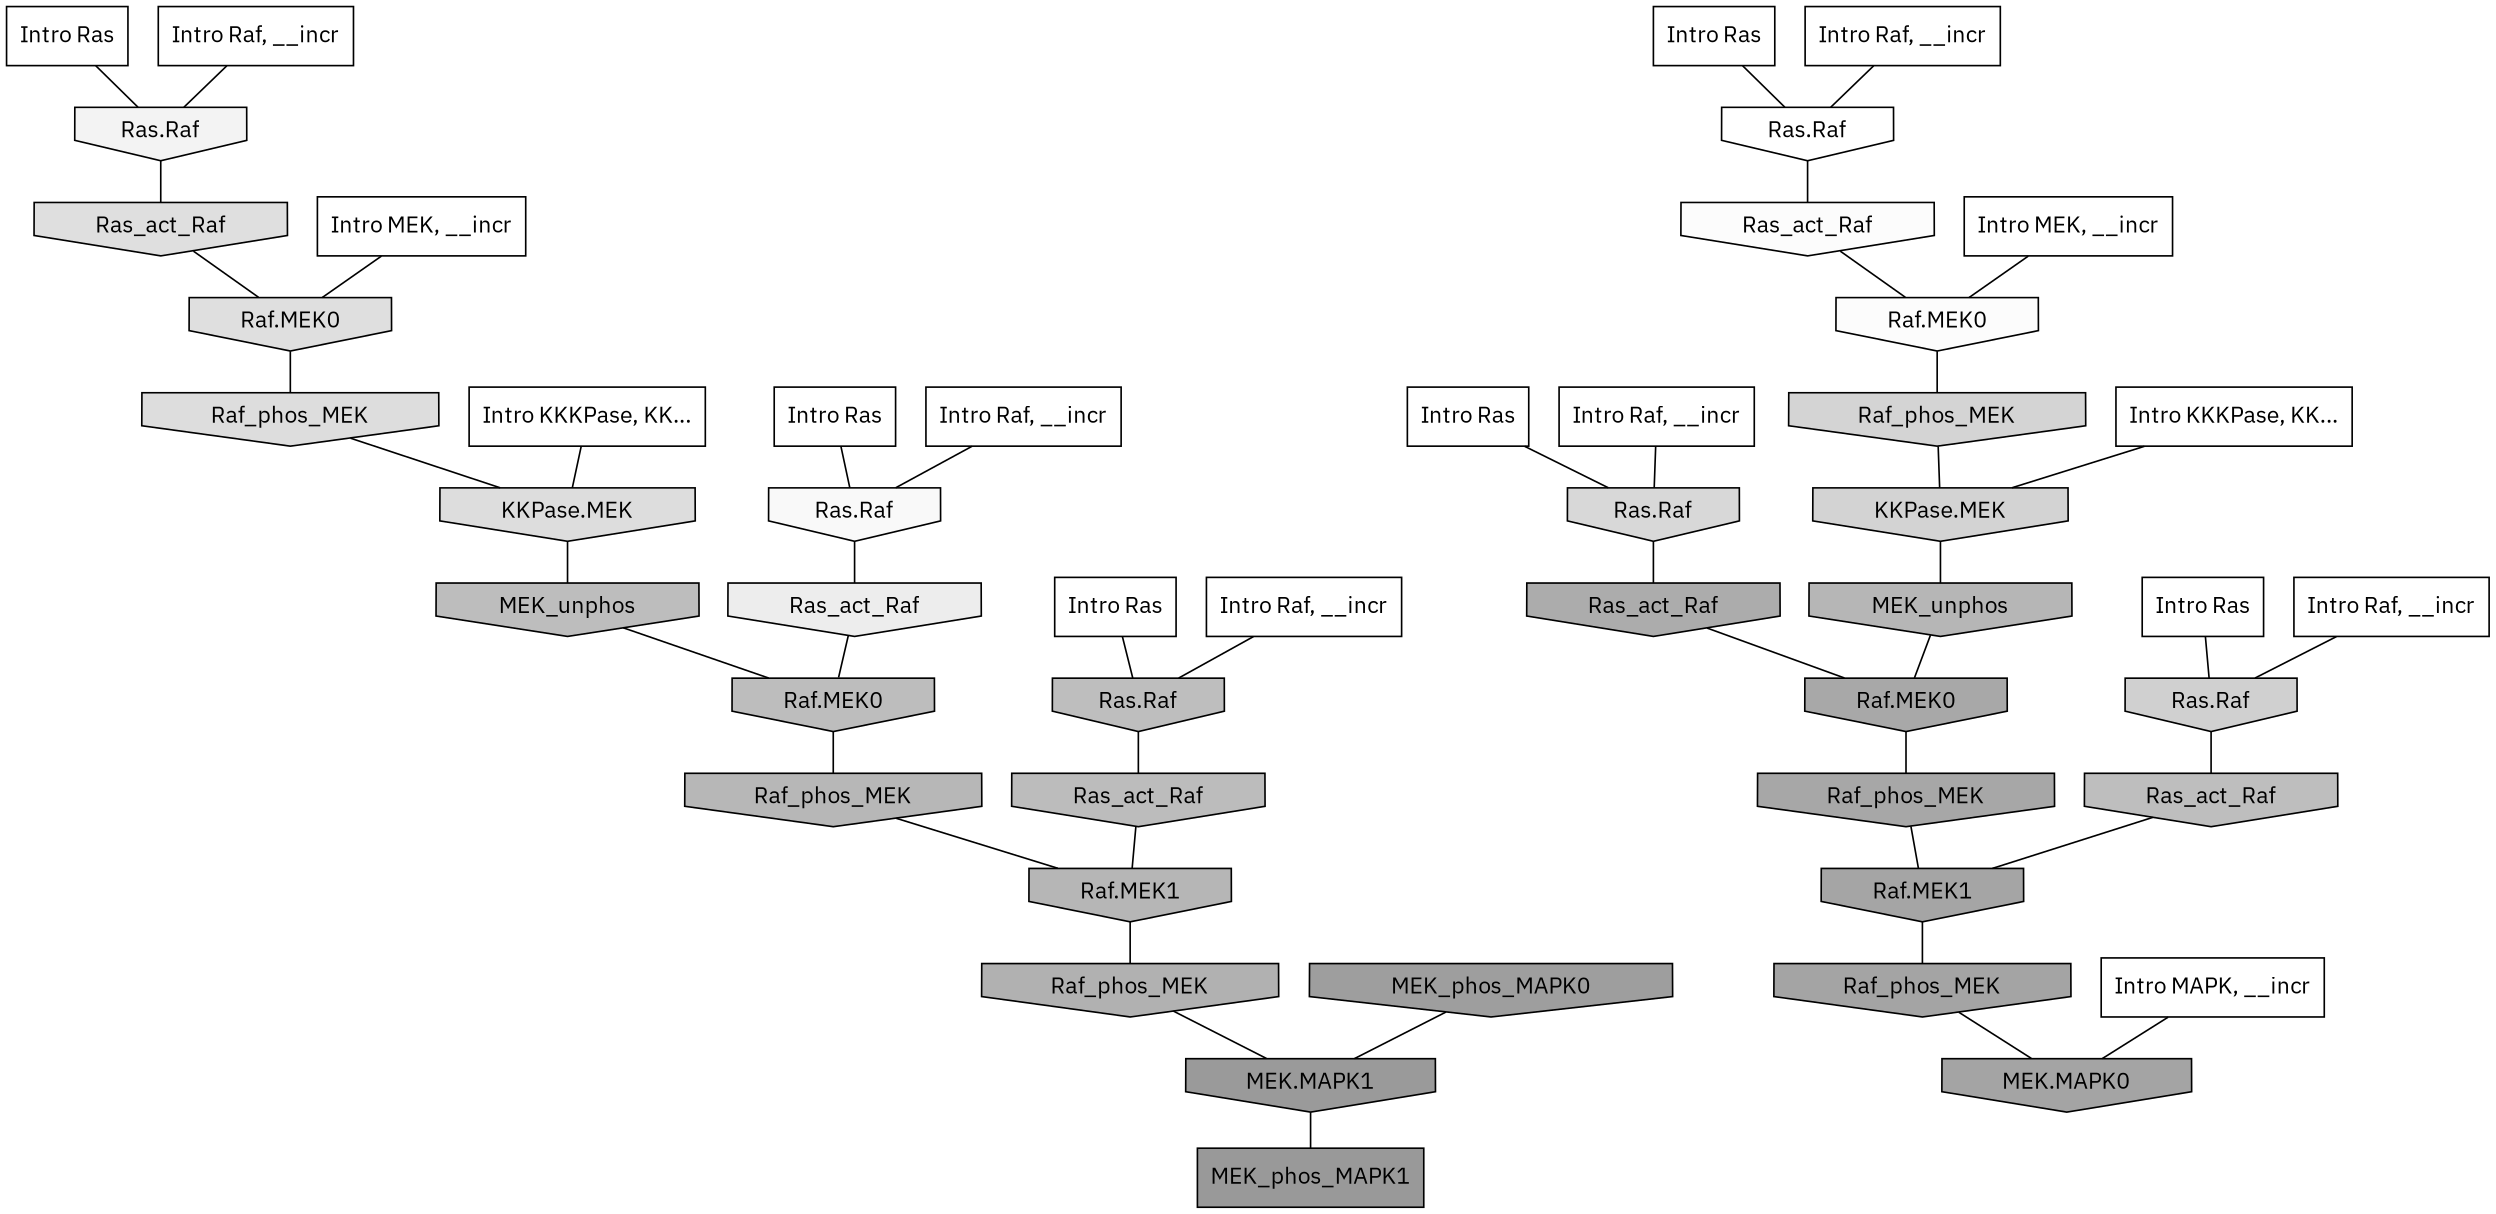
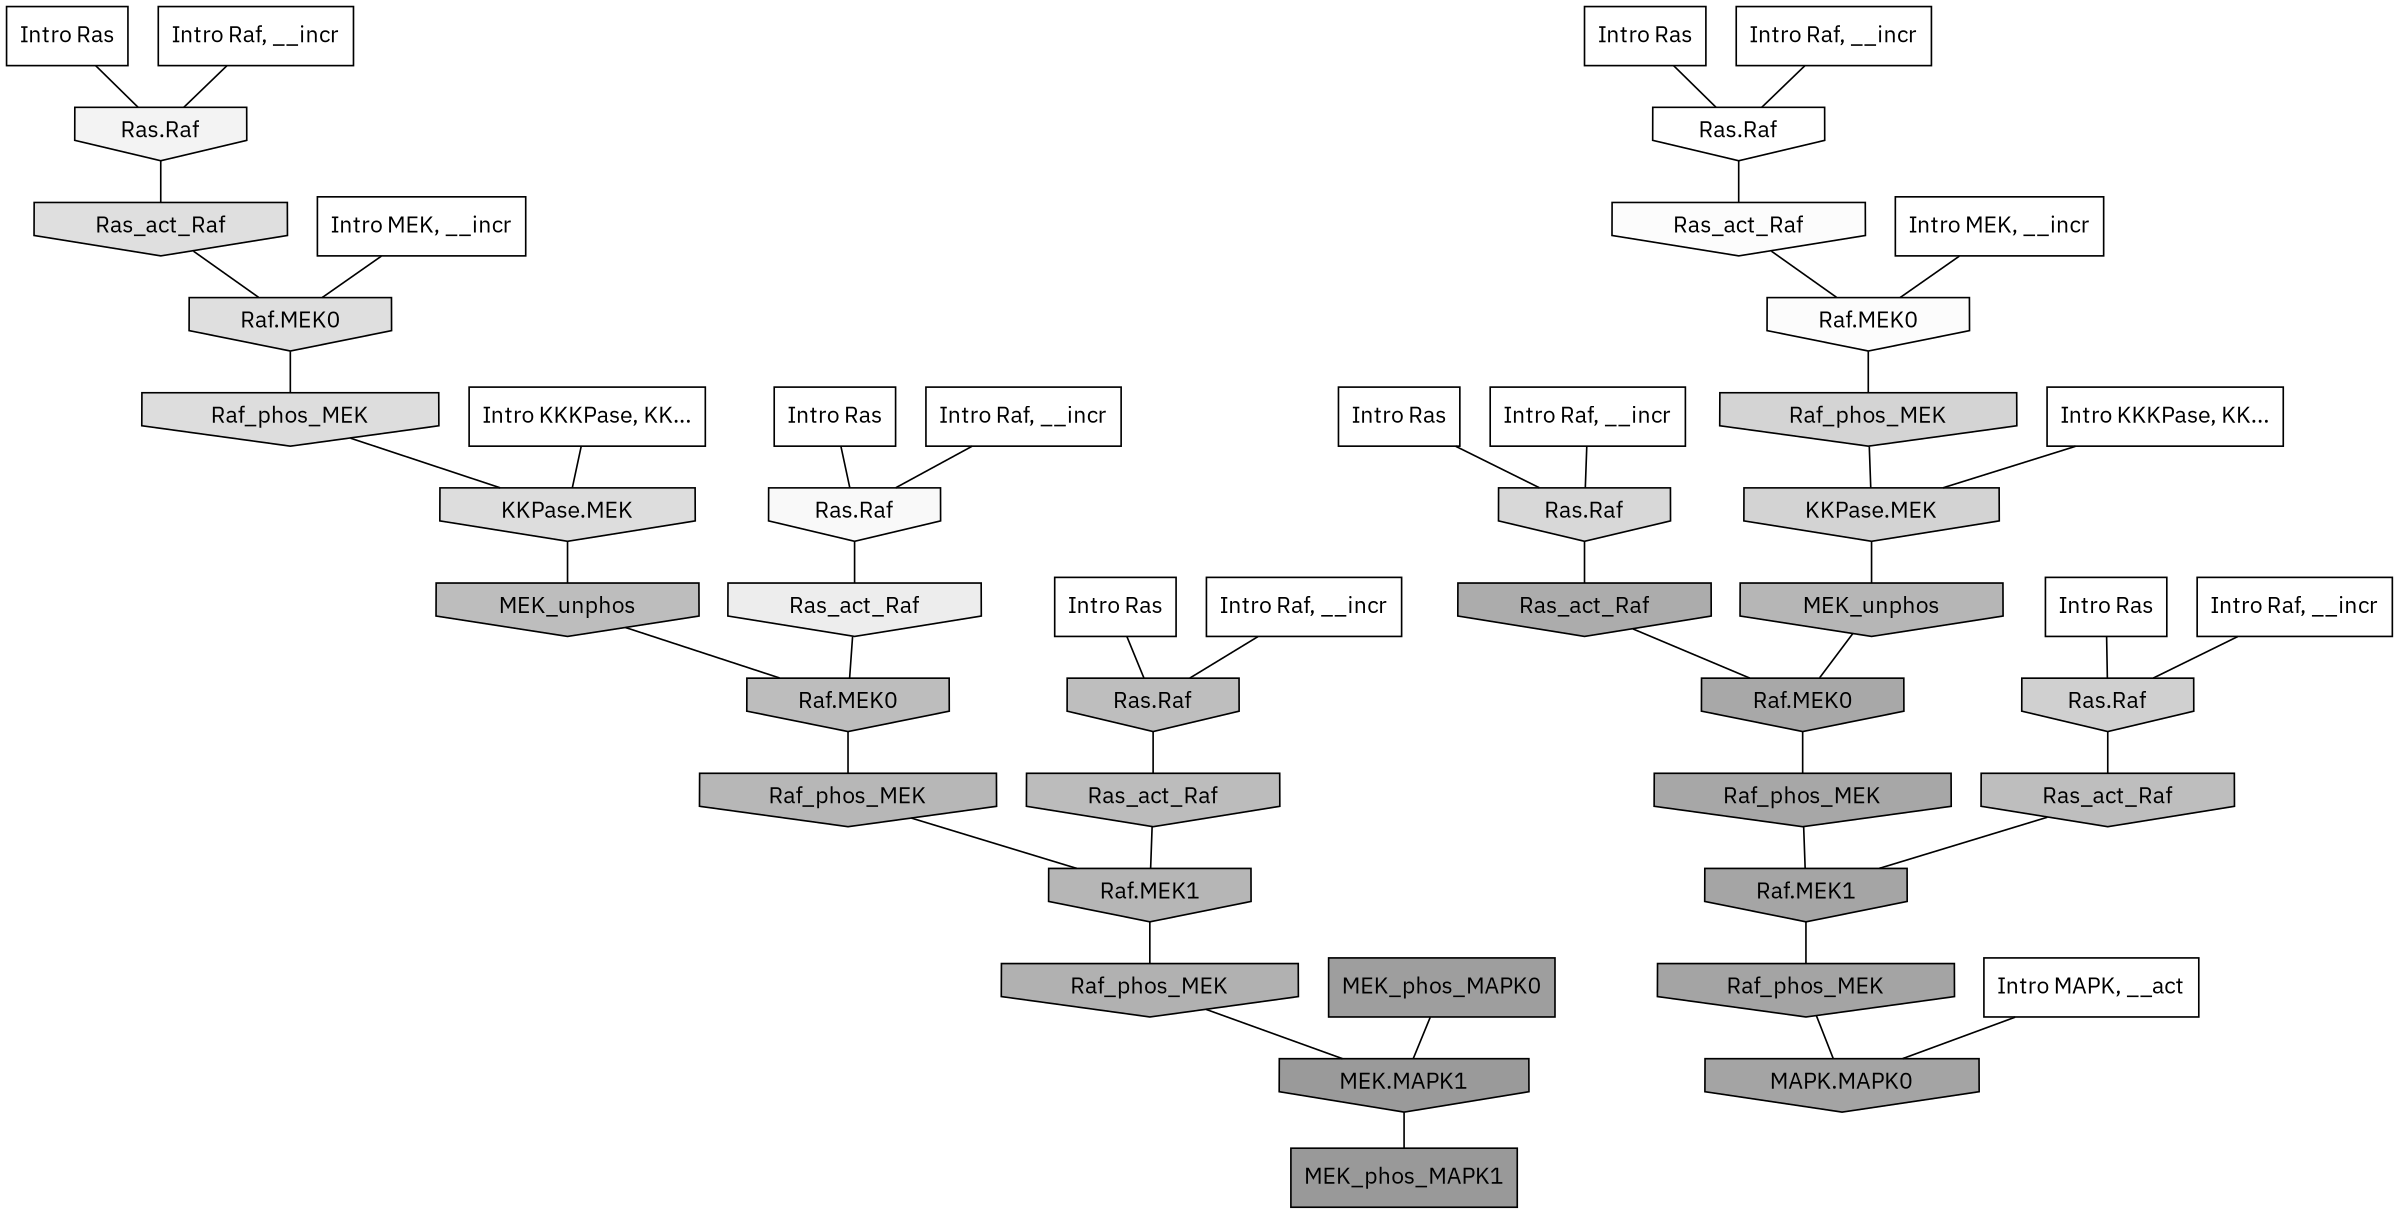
(1491, 987) -> (1442, 987)
(2213, 987) -> (2091, 987)
(2067, 1083) -> (1842, 1083)
